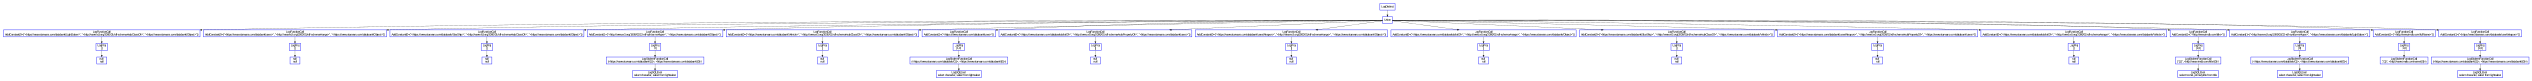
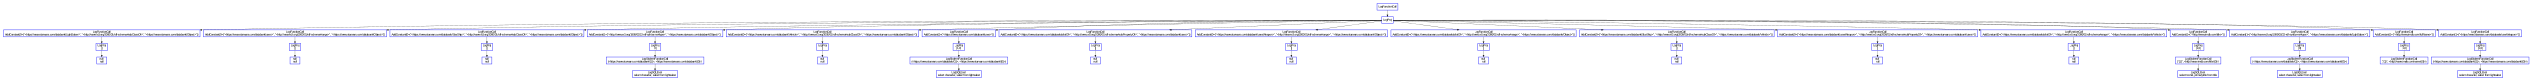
(1387, 7) -> (1387, 7)
(1387, 20) -> (1387, 20)
